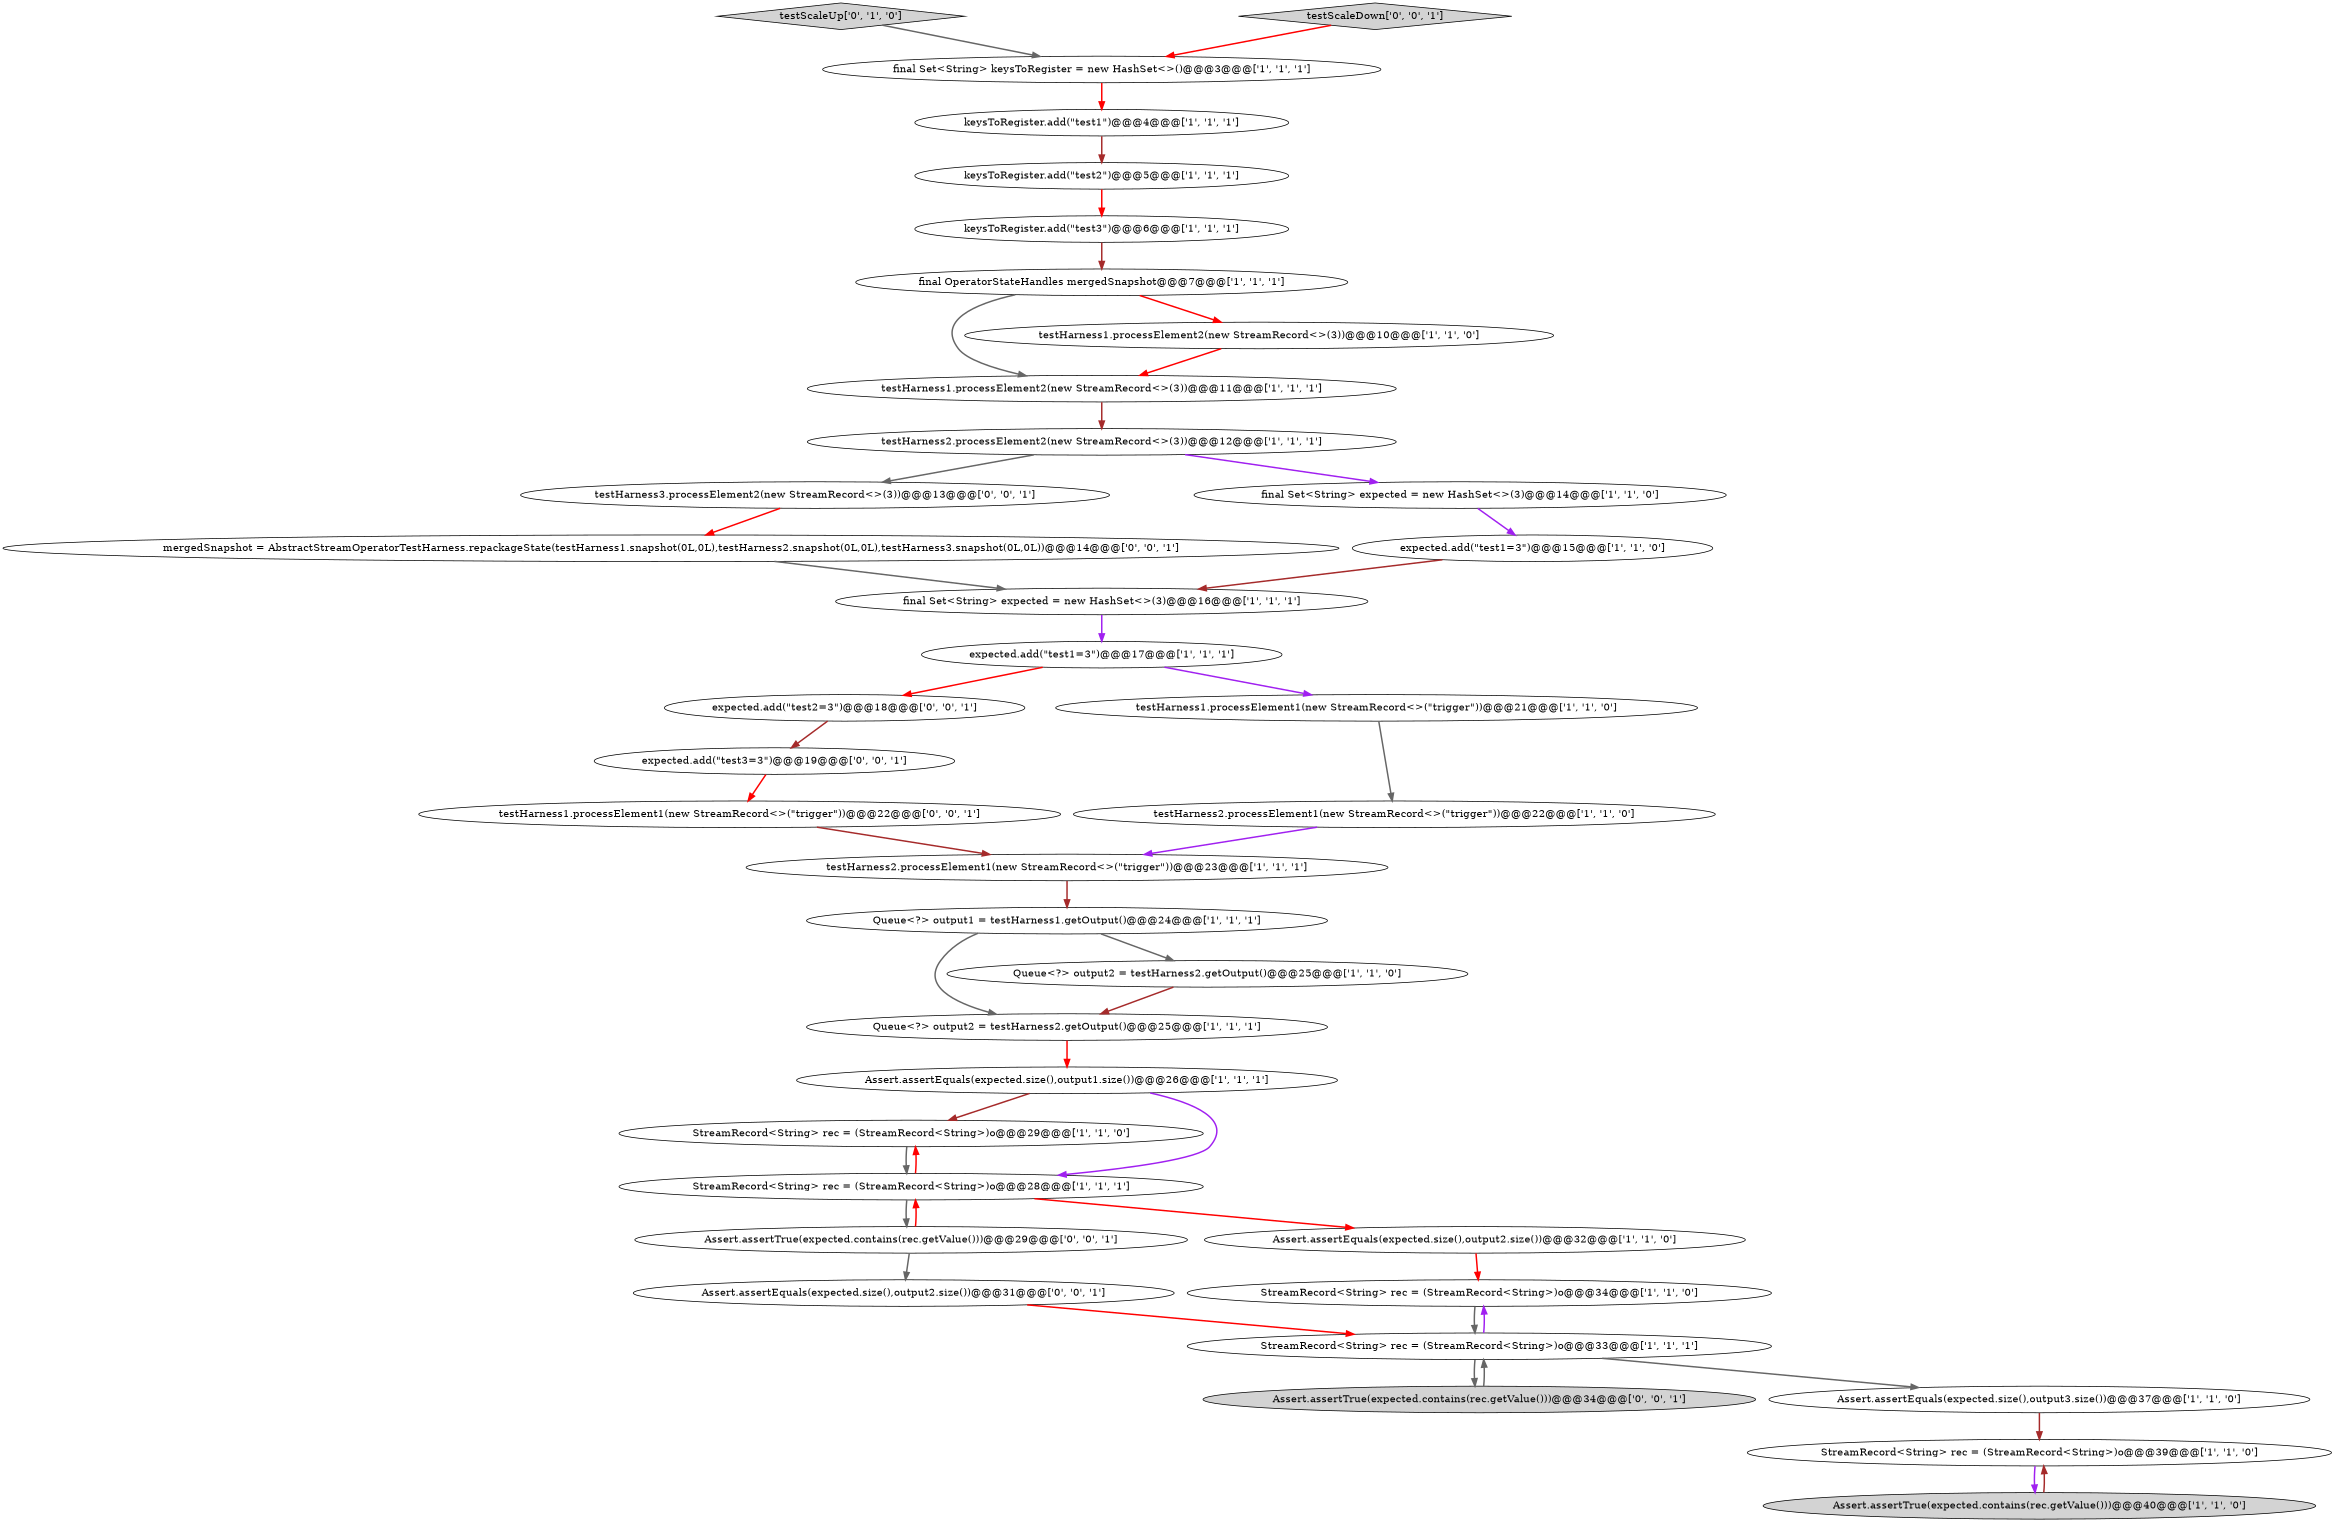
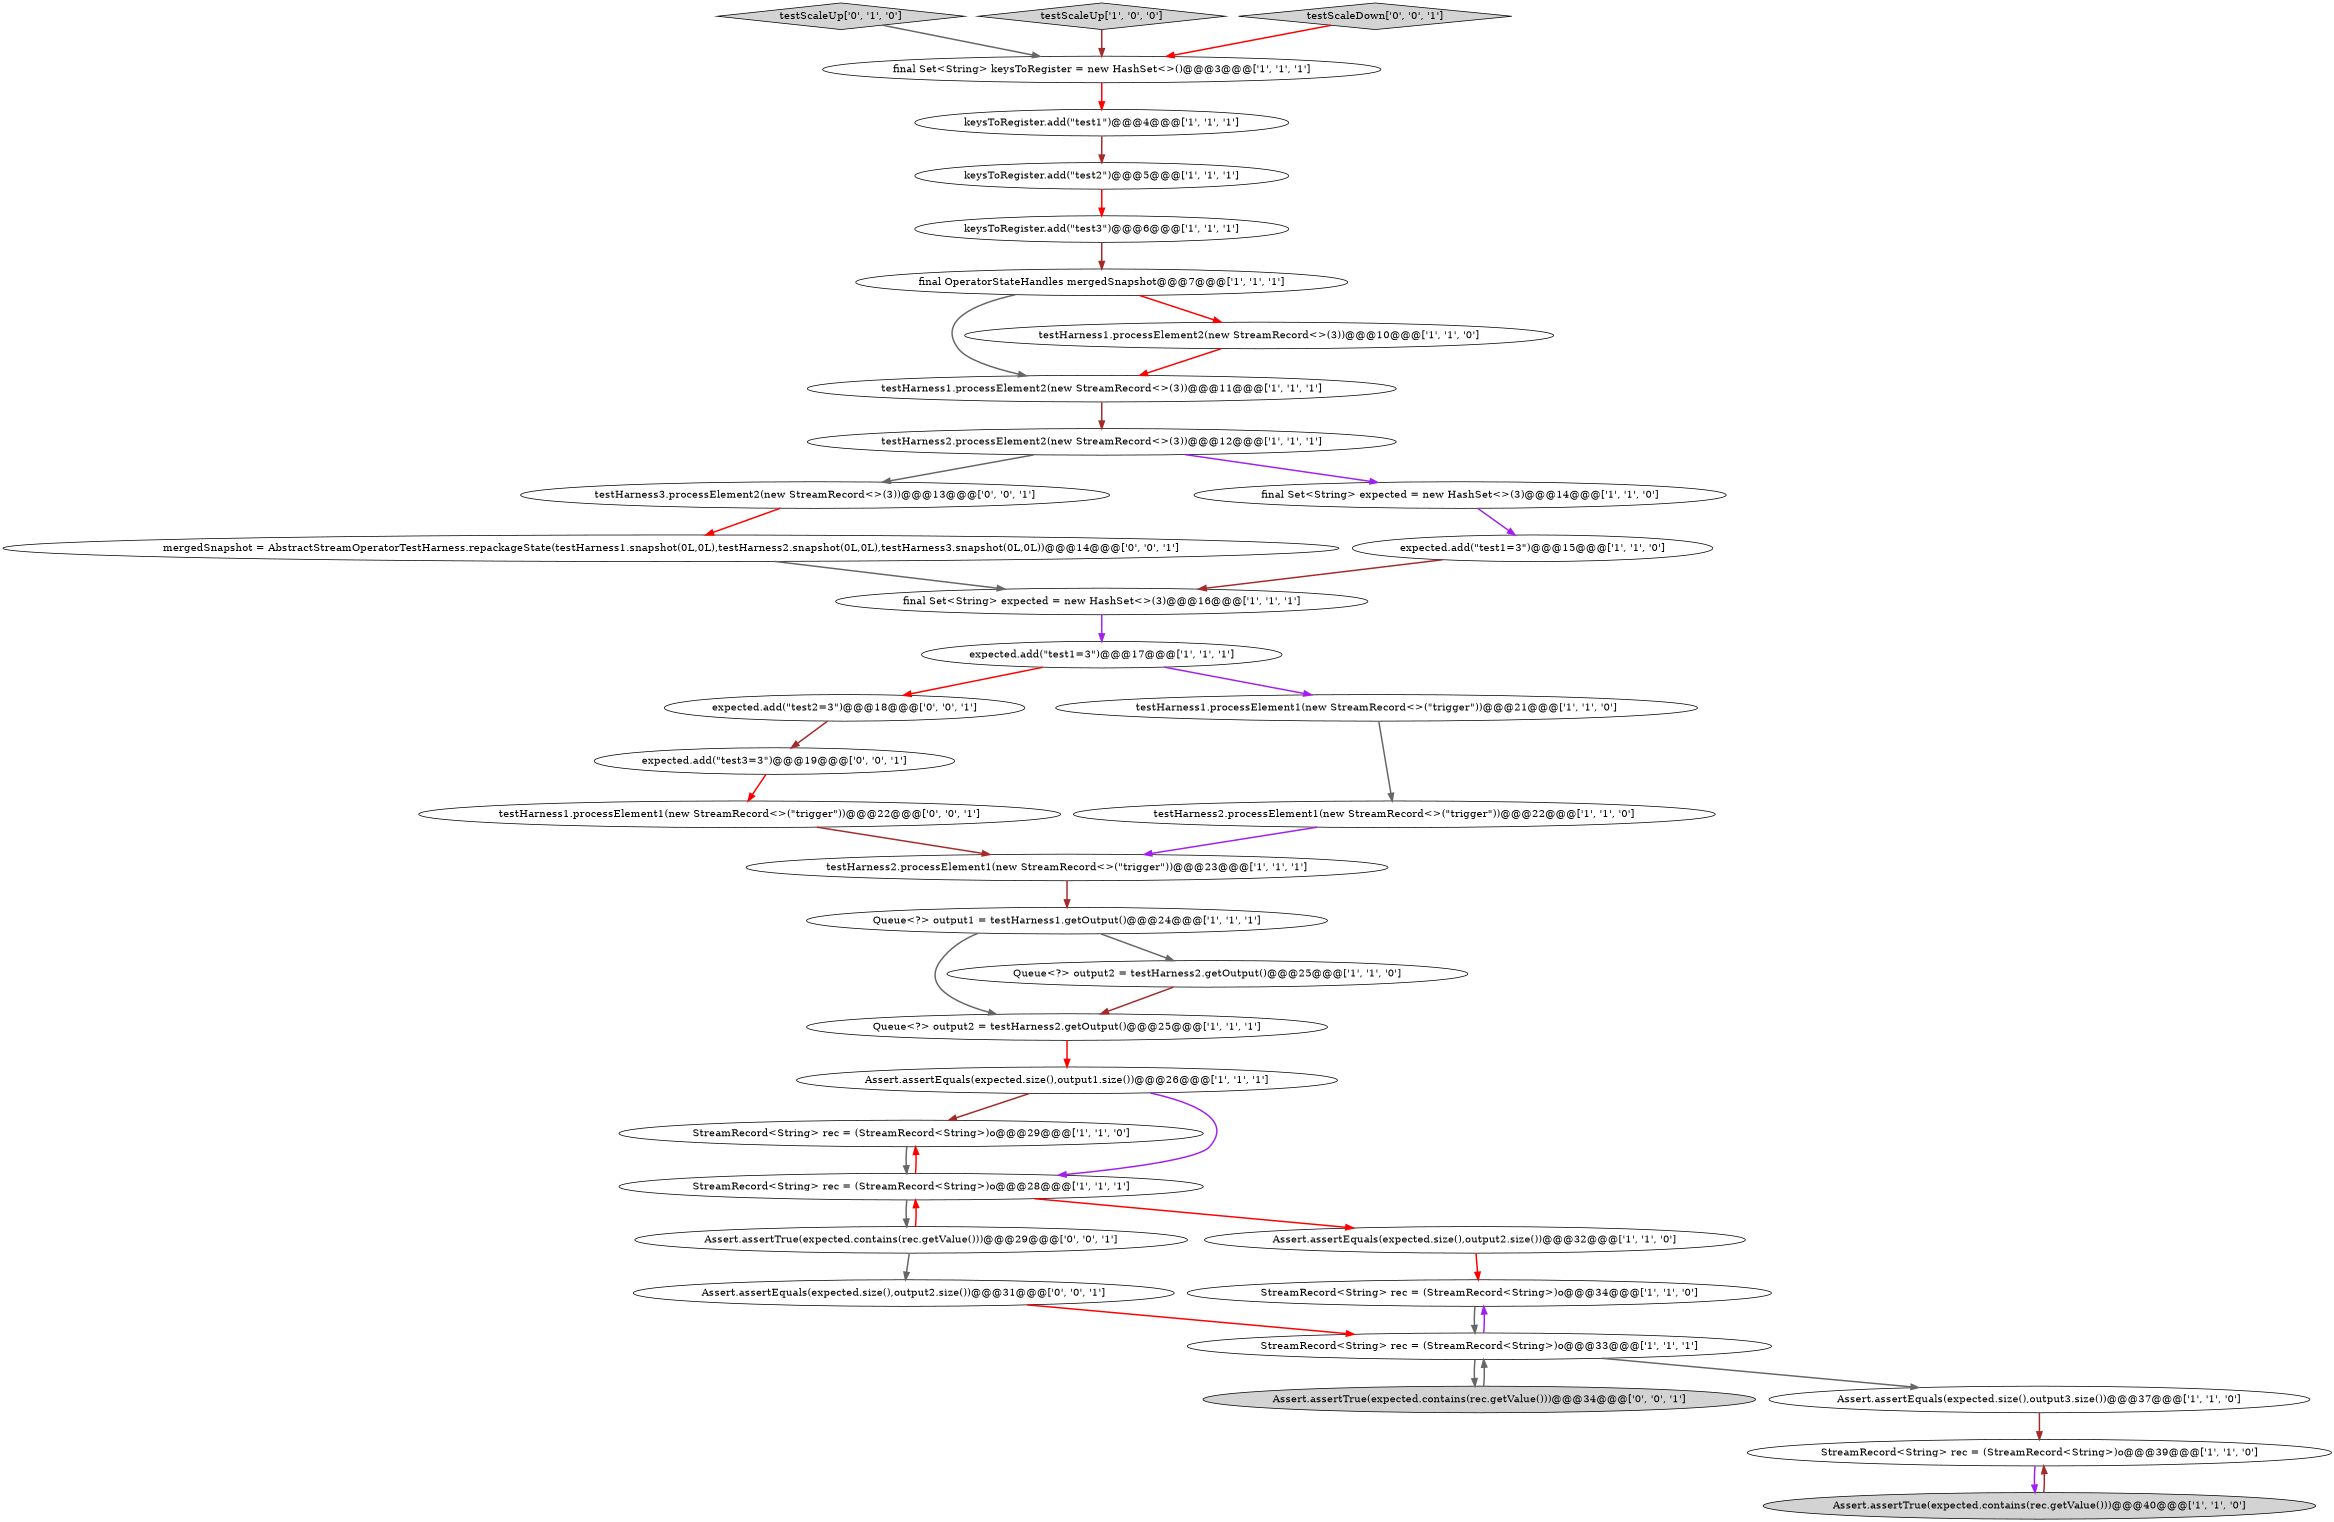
none -> (1102, 16)
